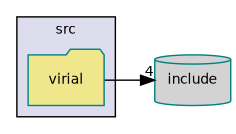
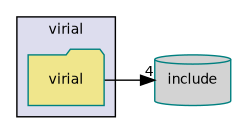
(66, 30) -> (66, 30)
